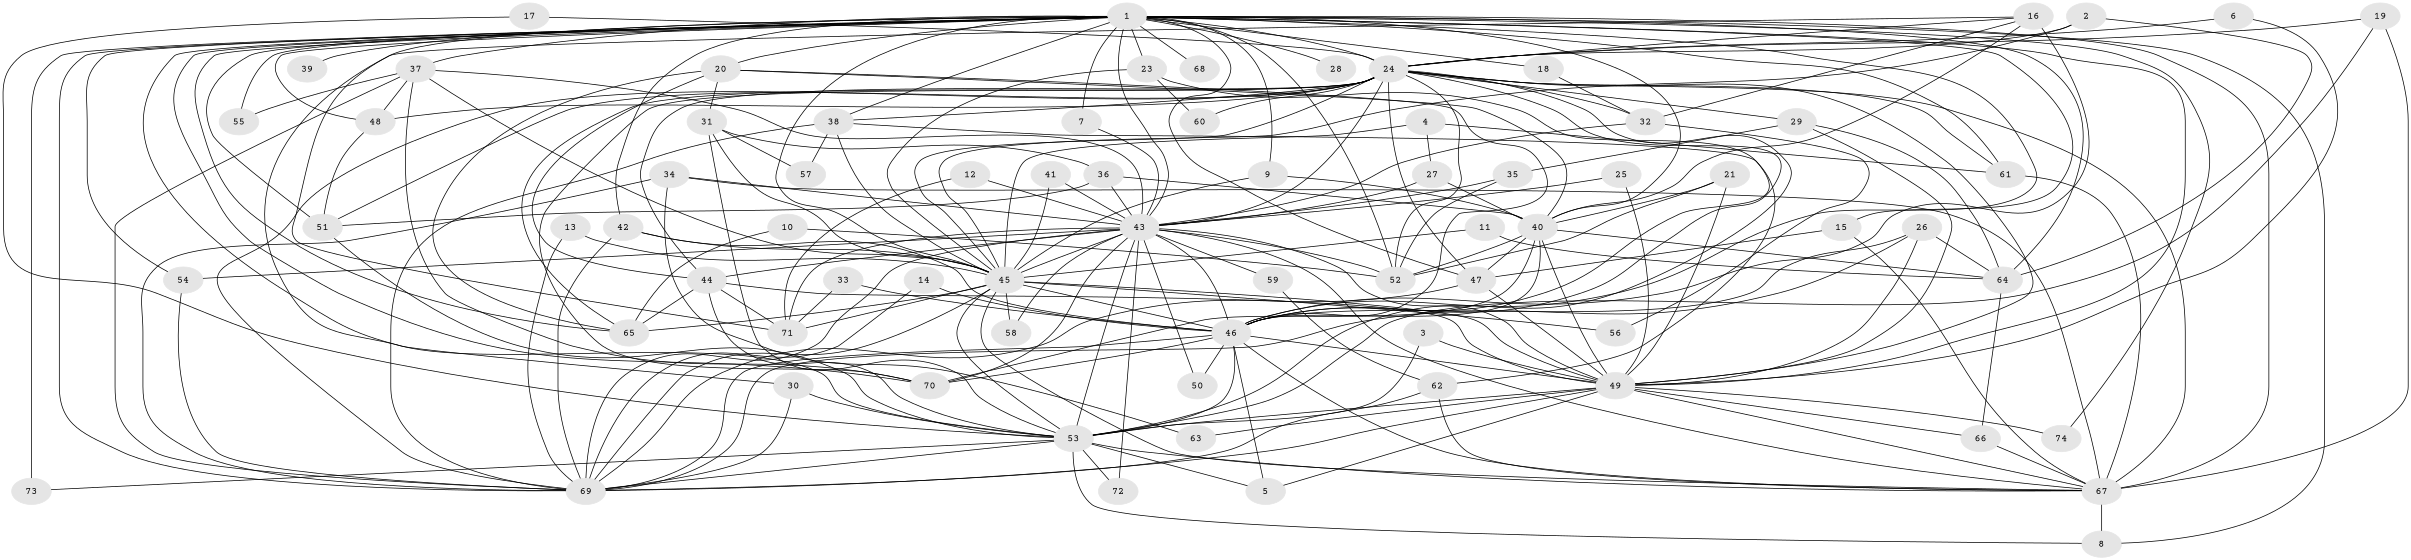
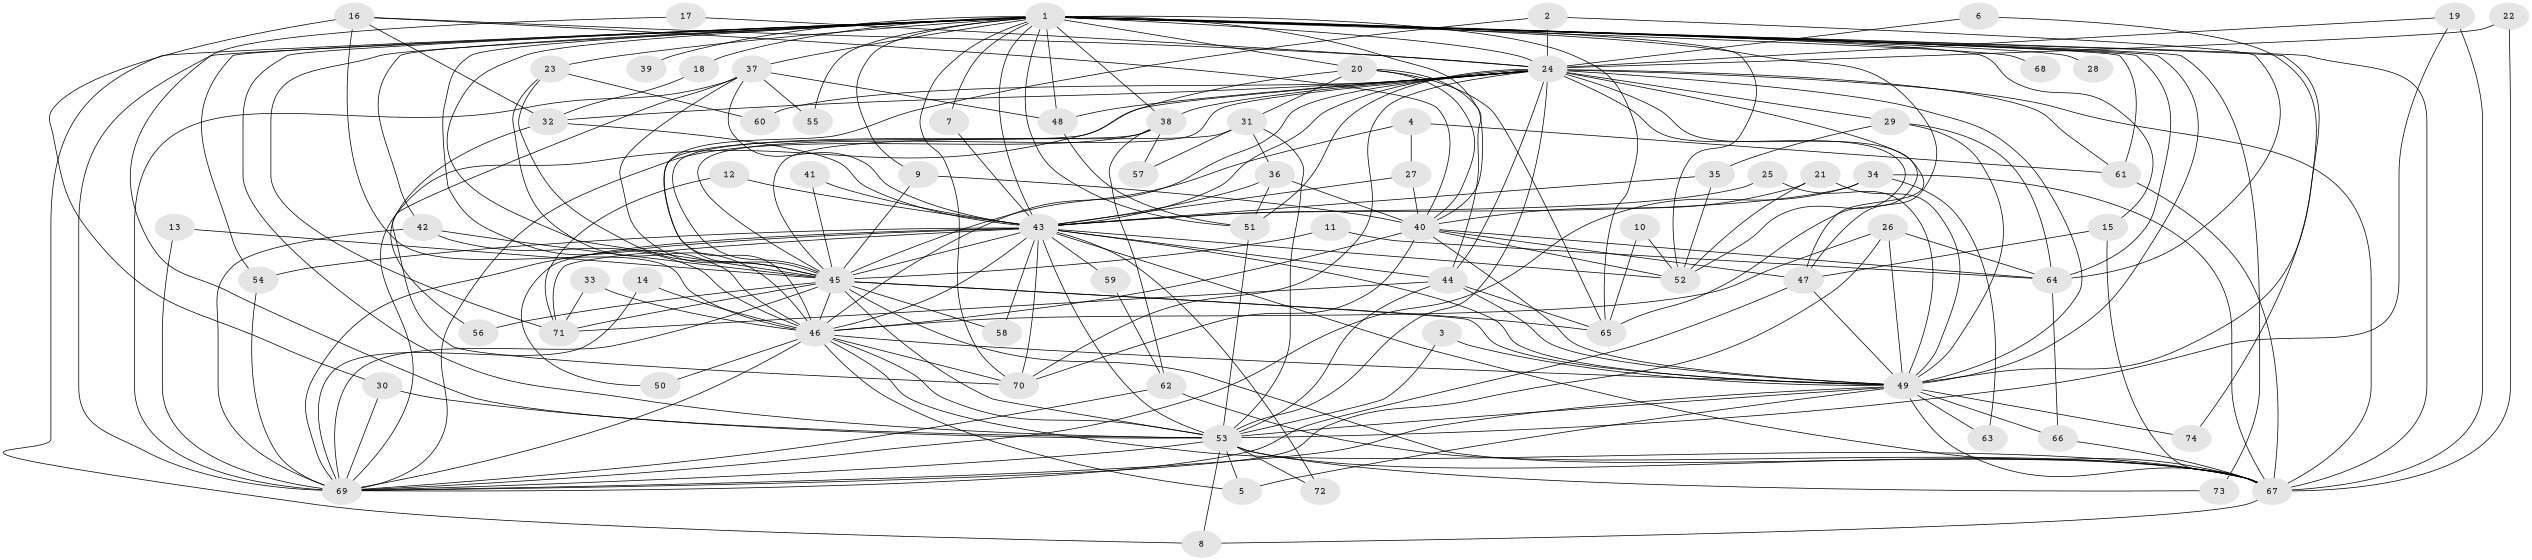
none -> (2509, 16)
